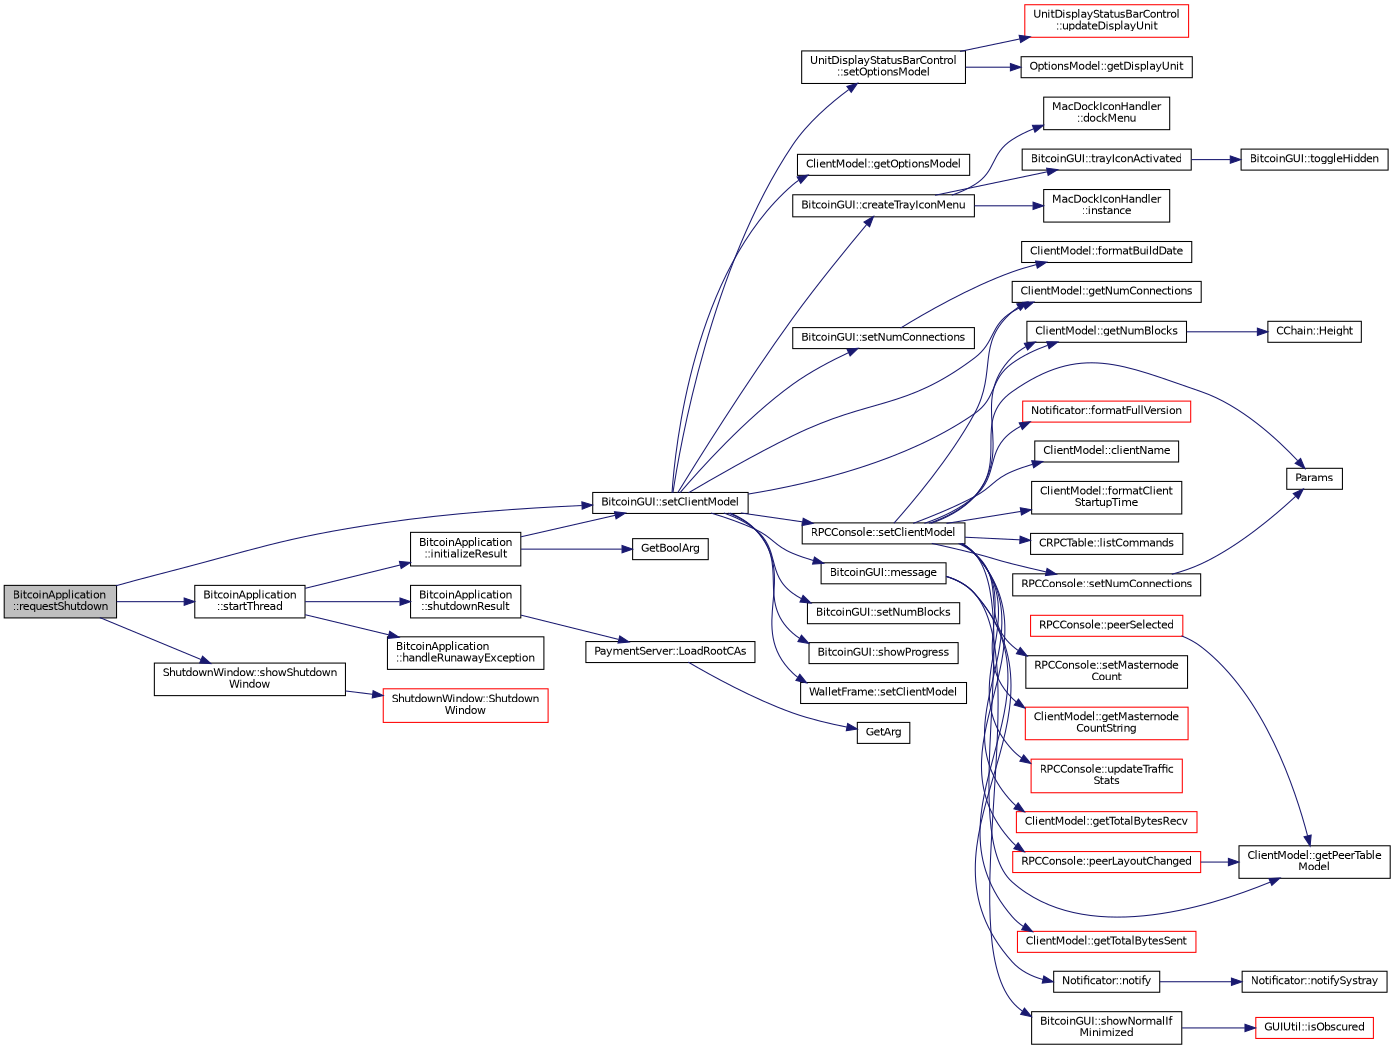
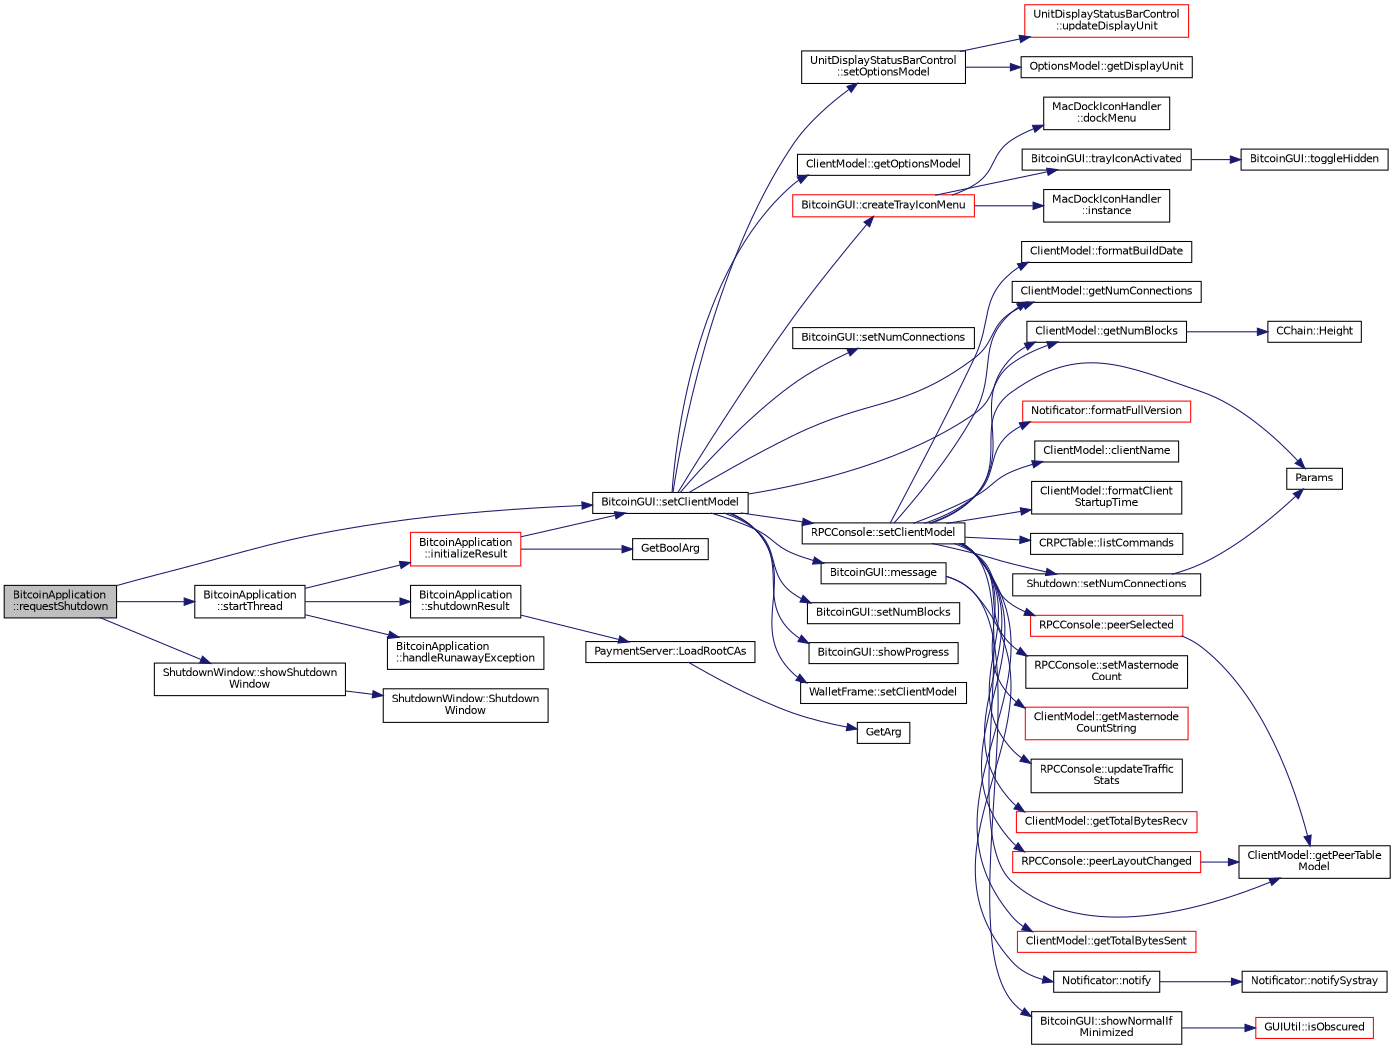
(884, 206) -> (884, 206)
(966, 292) -> (957, 395)
(466, 549) -> (466, 549)
none -> (992, 575)
(1107, 585) -> (1107, 585)
(466, 706) -> (466, 706)
(996, 746) -> (994, 734)
(1107, 776) -> (1107, 776)
